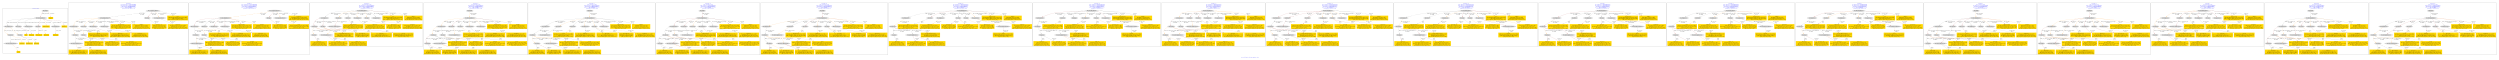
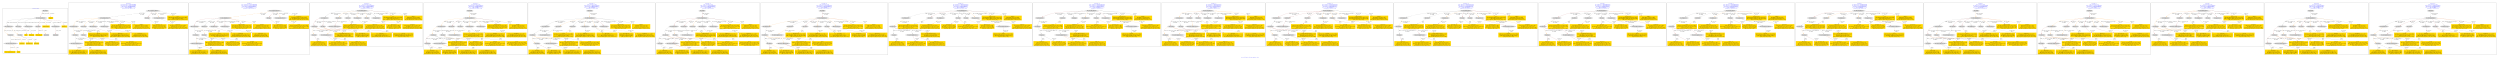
(46, 35) -> (46, 35)
(56, 35) -> (56, 35)
none -> (10, 52)
